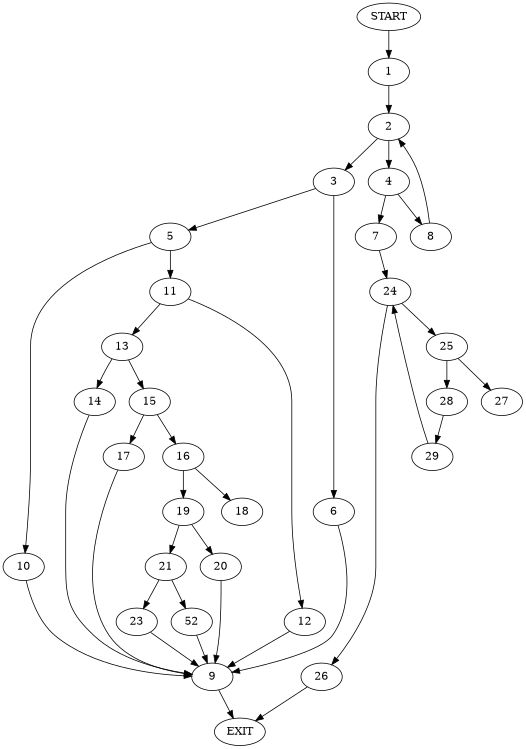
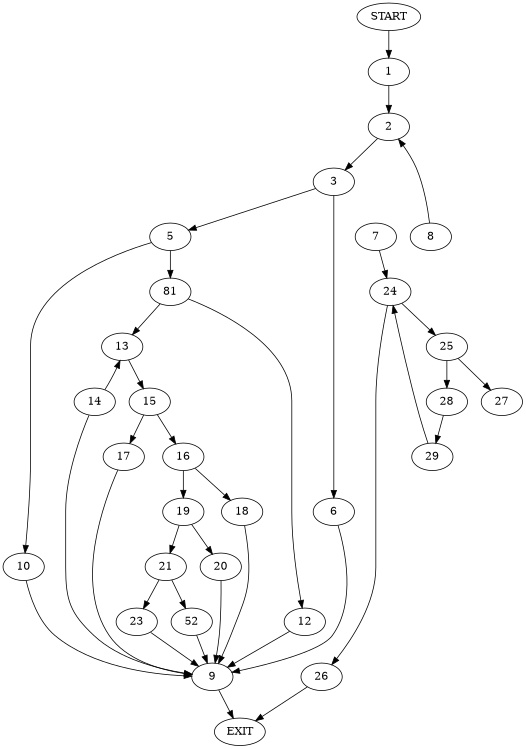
(389, 182) -> none
(170, 292) -> (170, 292)
(106, 370) -> (111, 379)
none -> (246, 593)
